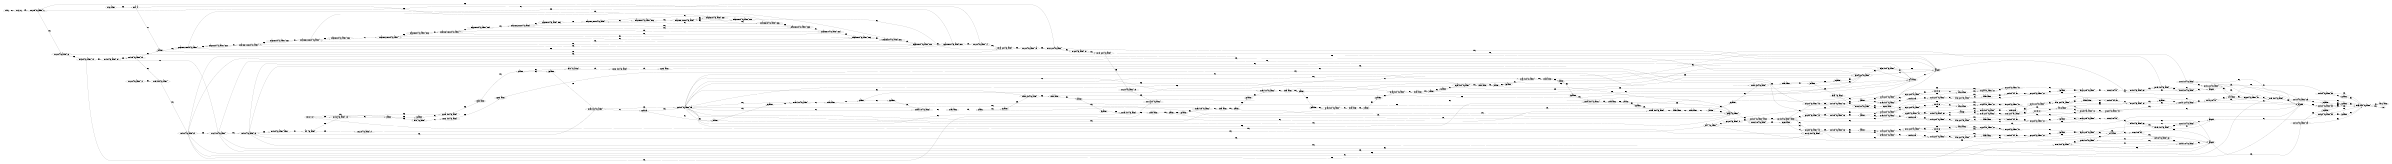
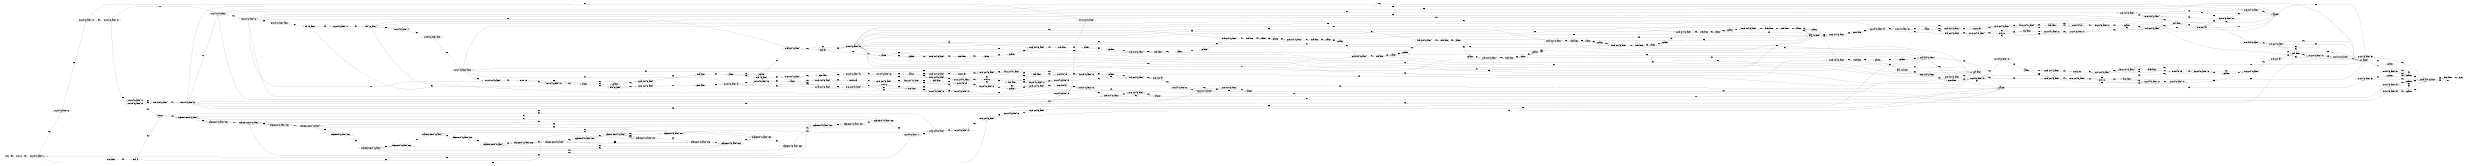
none -> (2461, 78)
(1058, 129) -> (511, 81)
